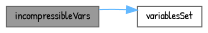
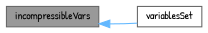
(113, 9) -> (124, 24)
